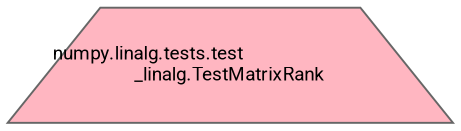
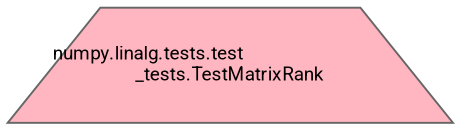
(230, 65) -> (230, 65)
